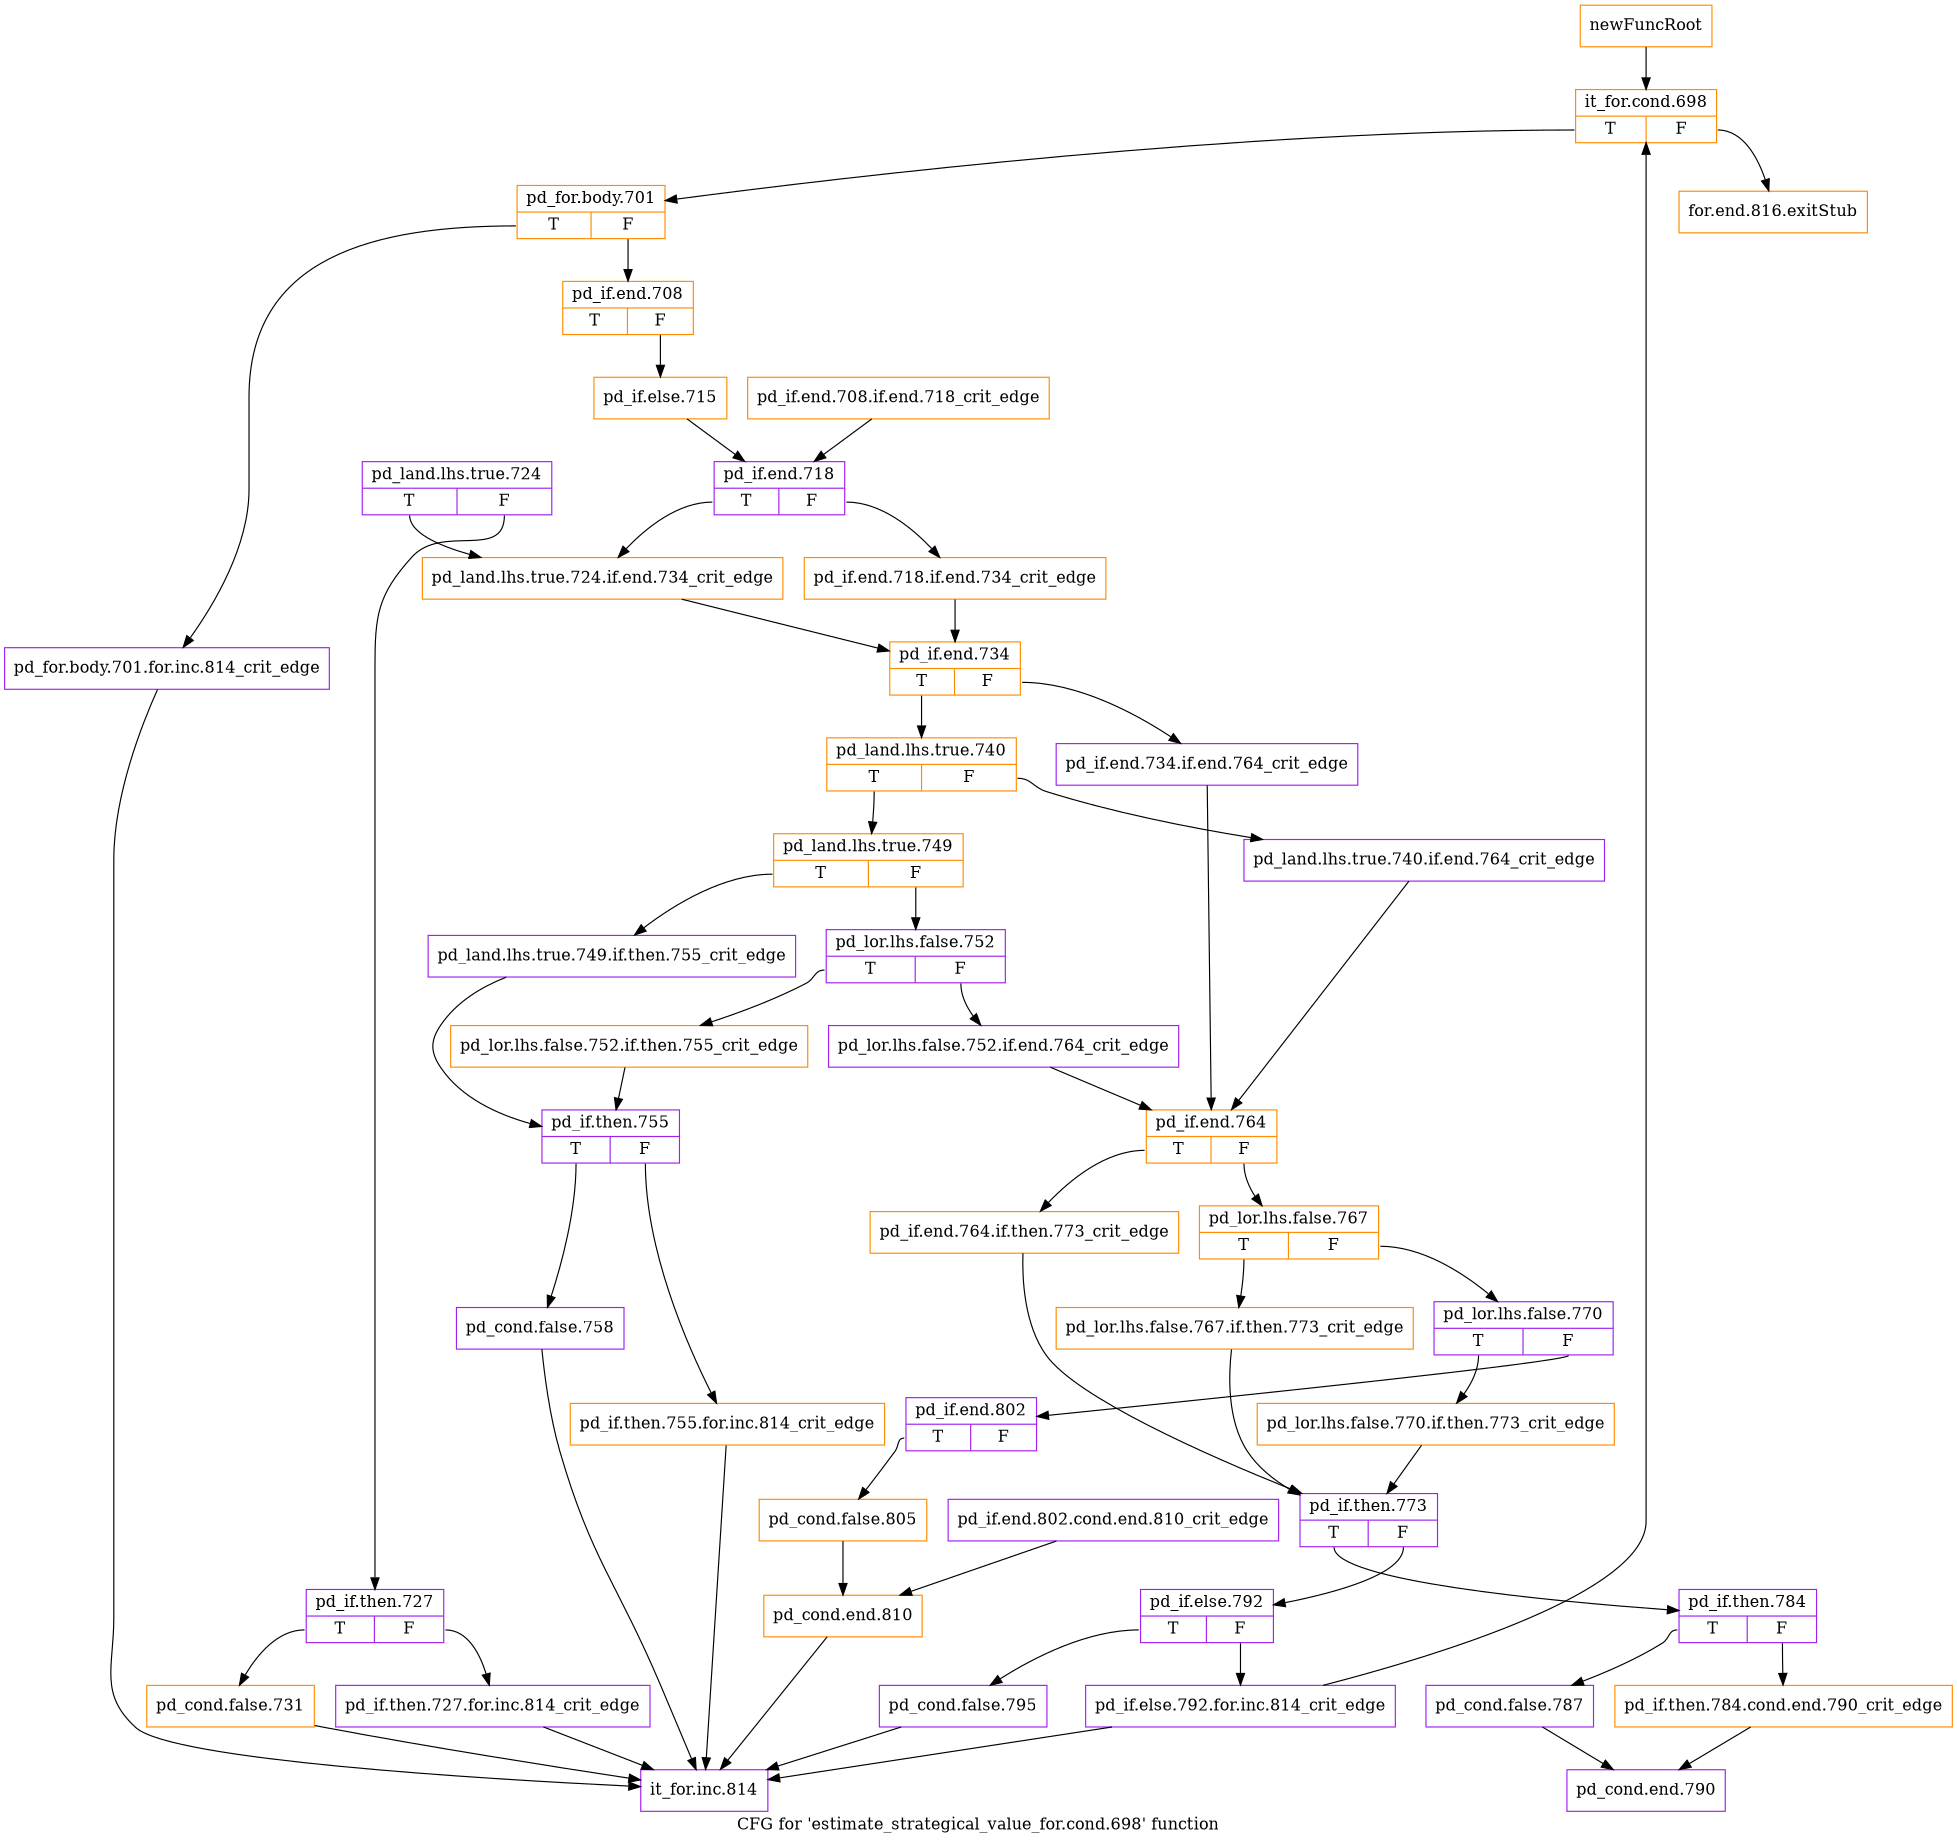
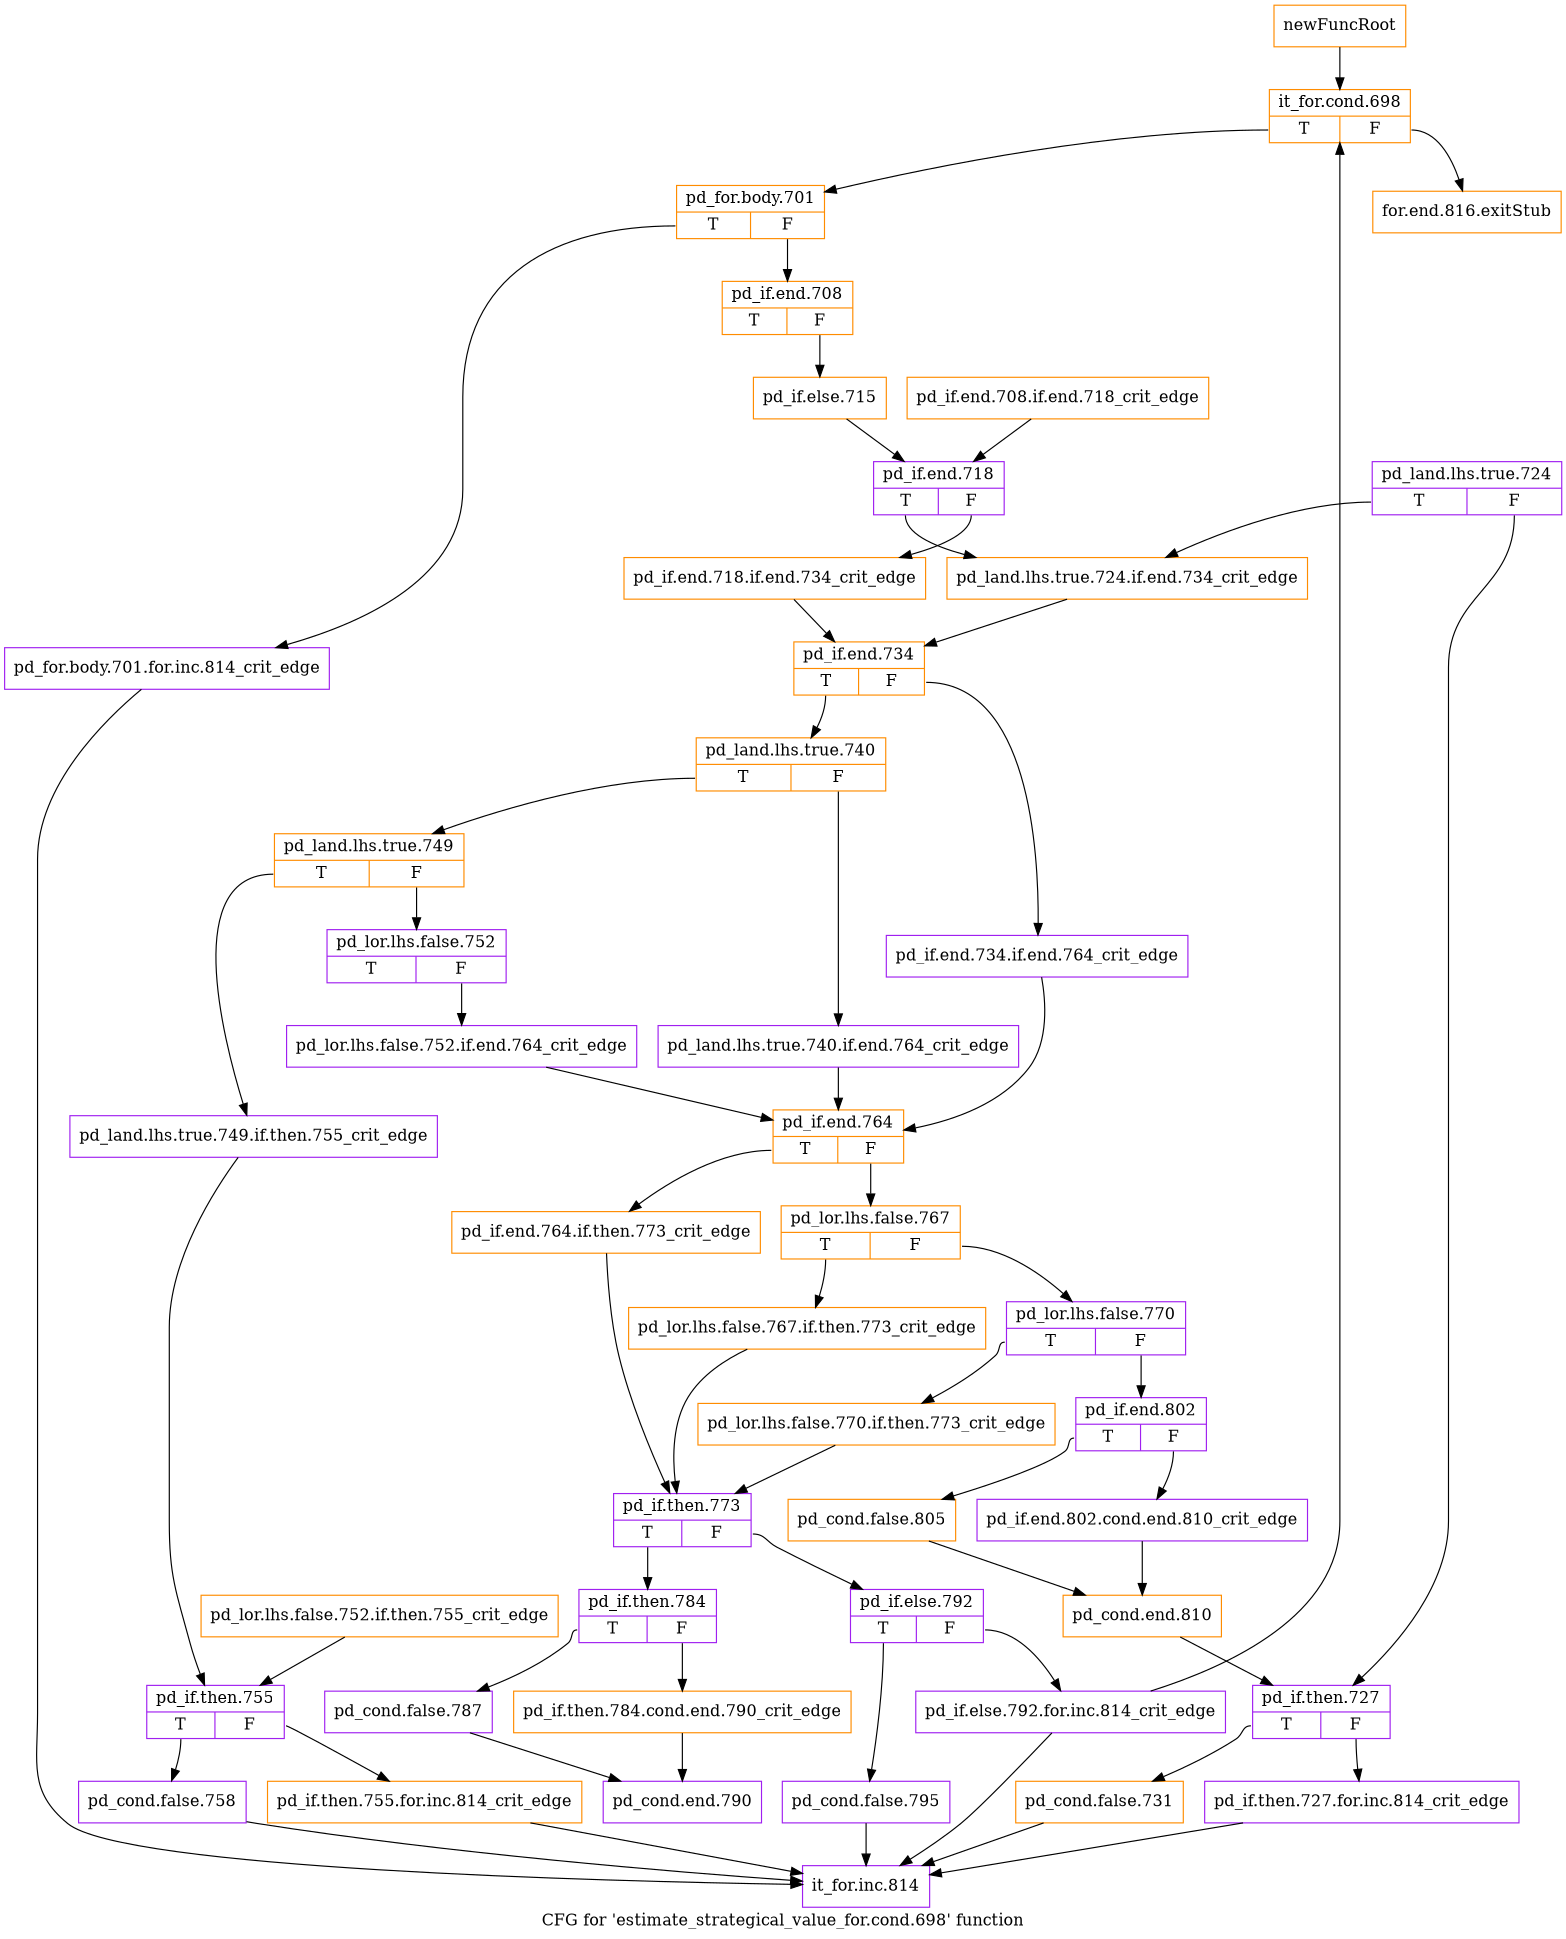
(770, 1000) -> none
none -> (1170, 1471)
(777, 1699) -> (1217, 1656)
